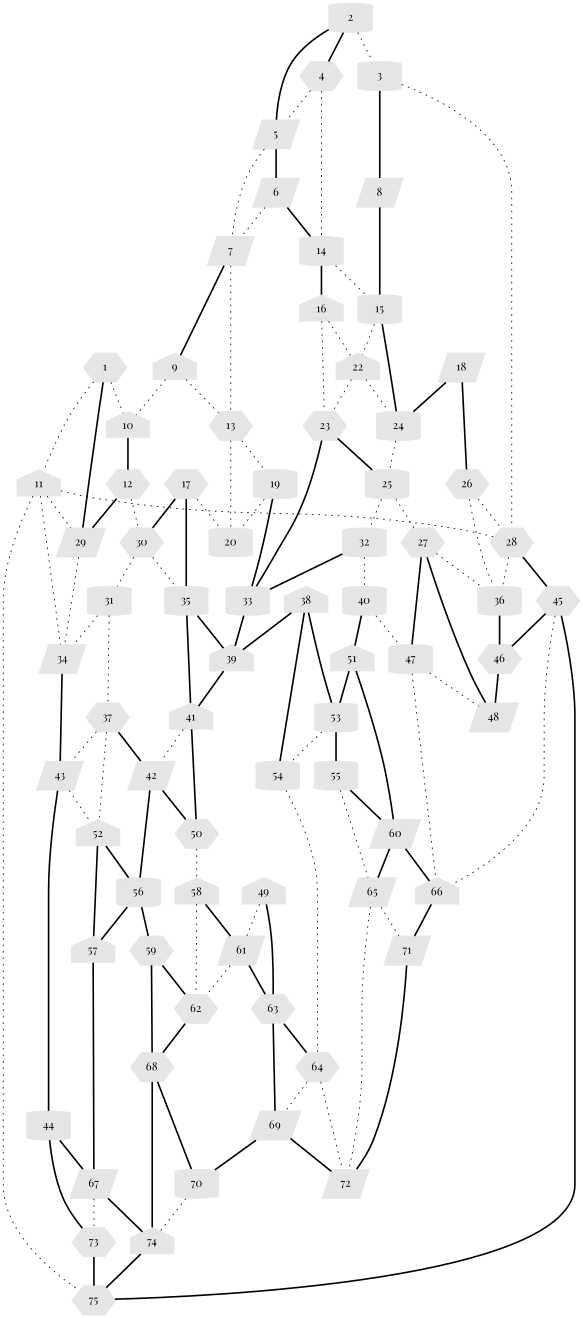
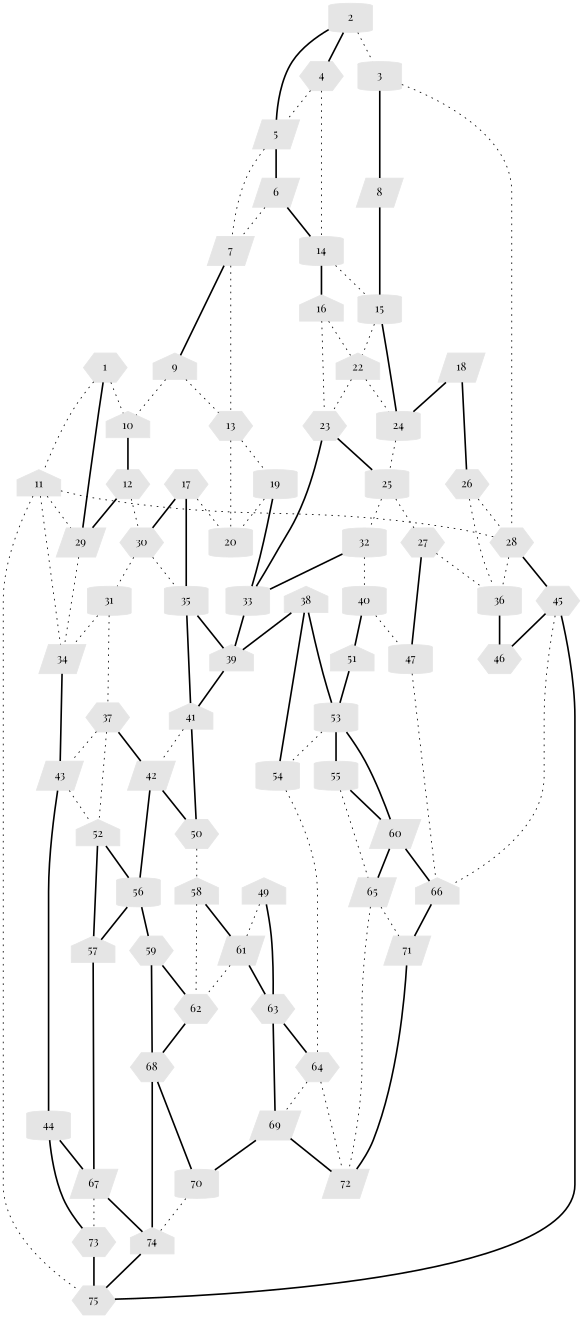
(494, 717) -> none
(379, 744) -> (372, 774)
